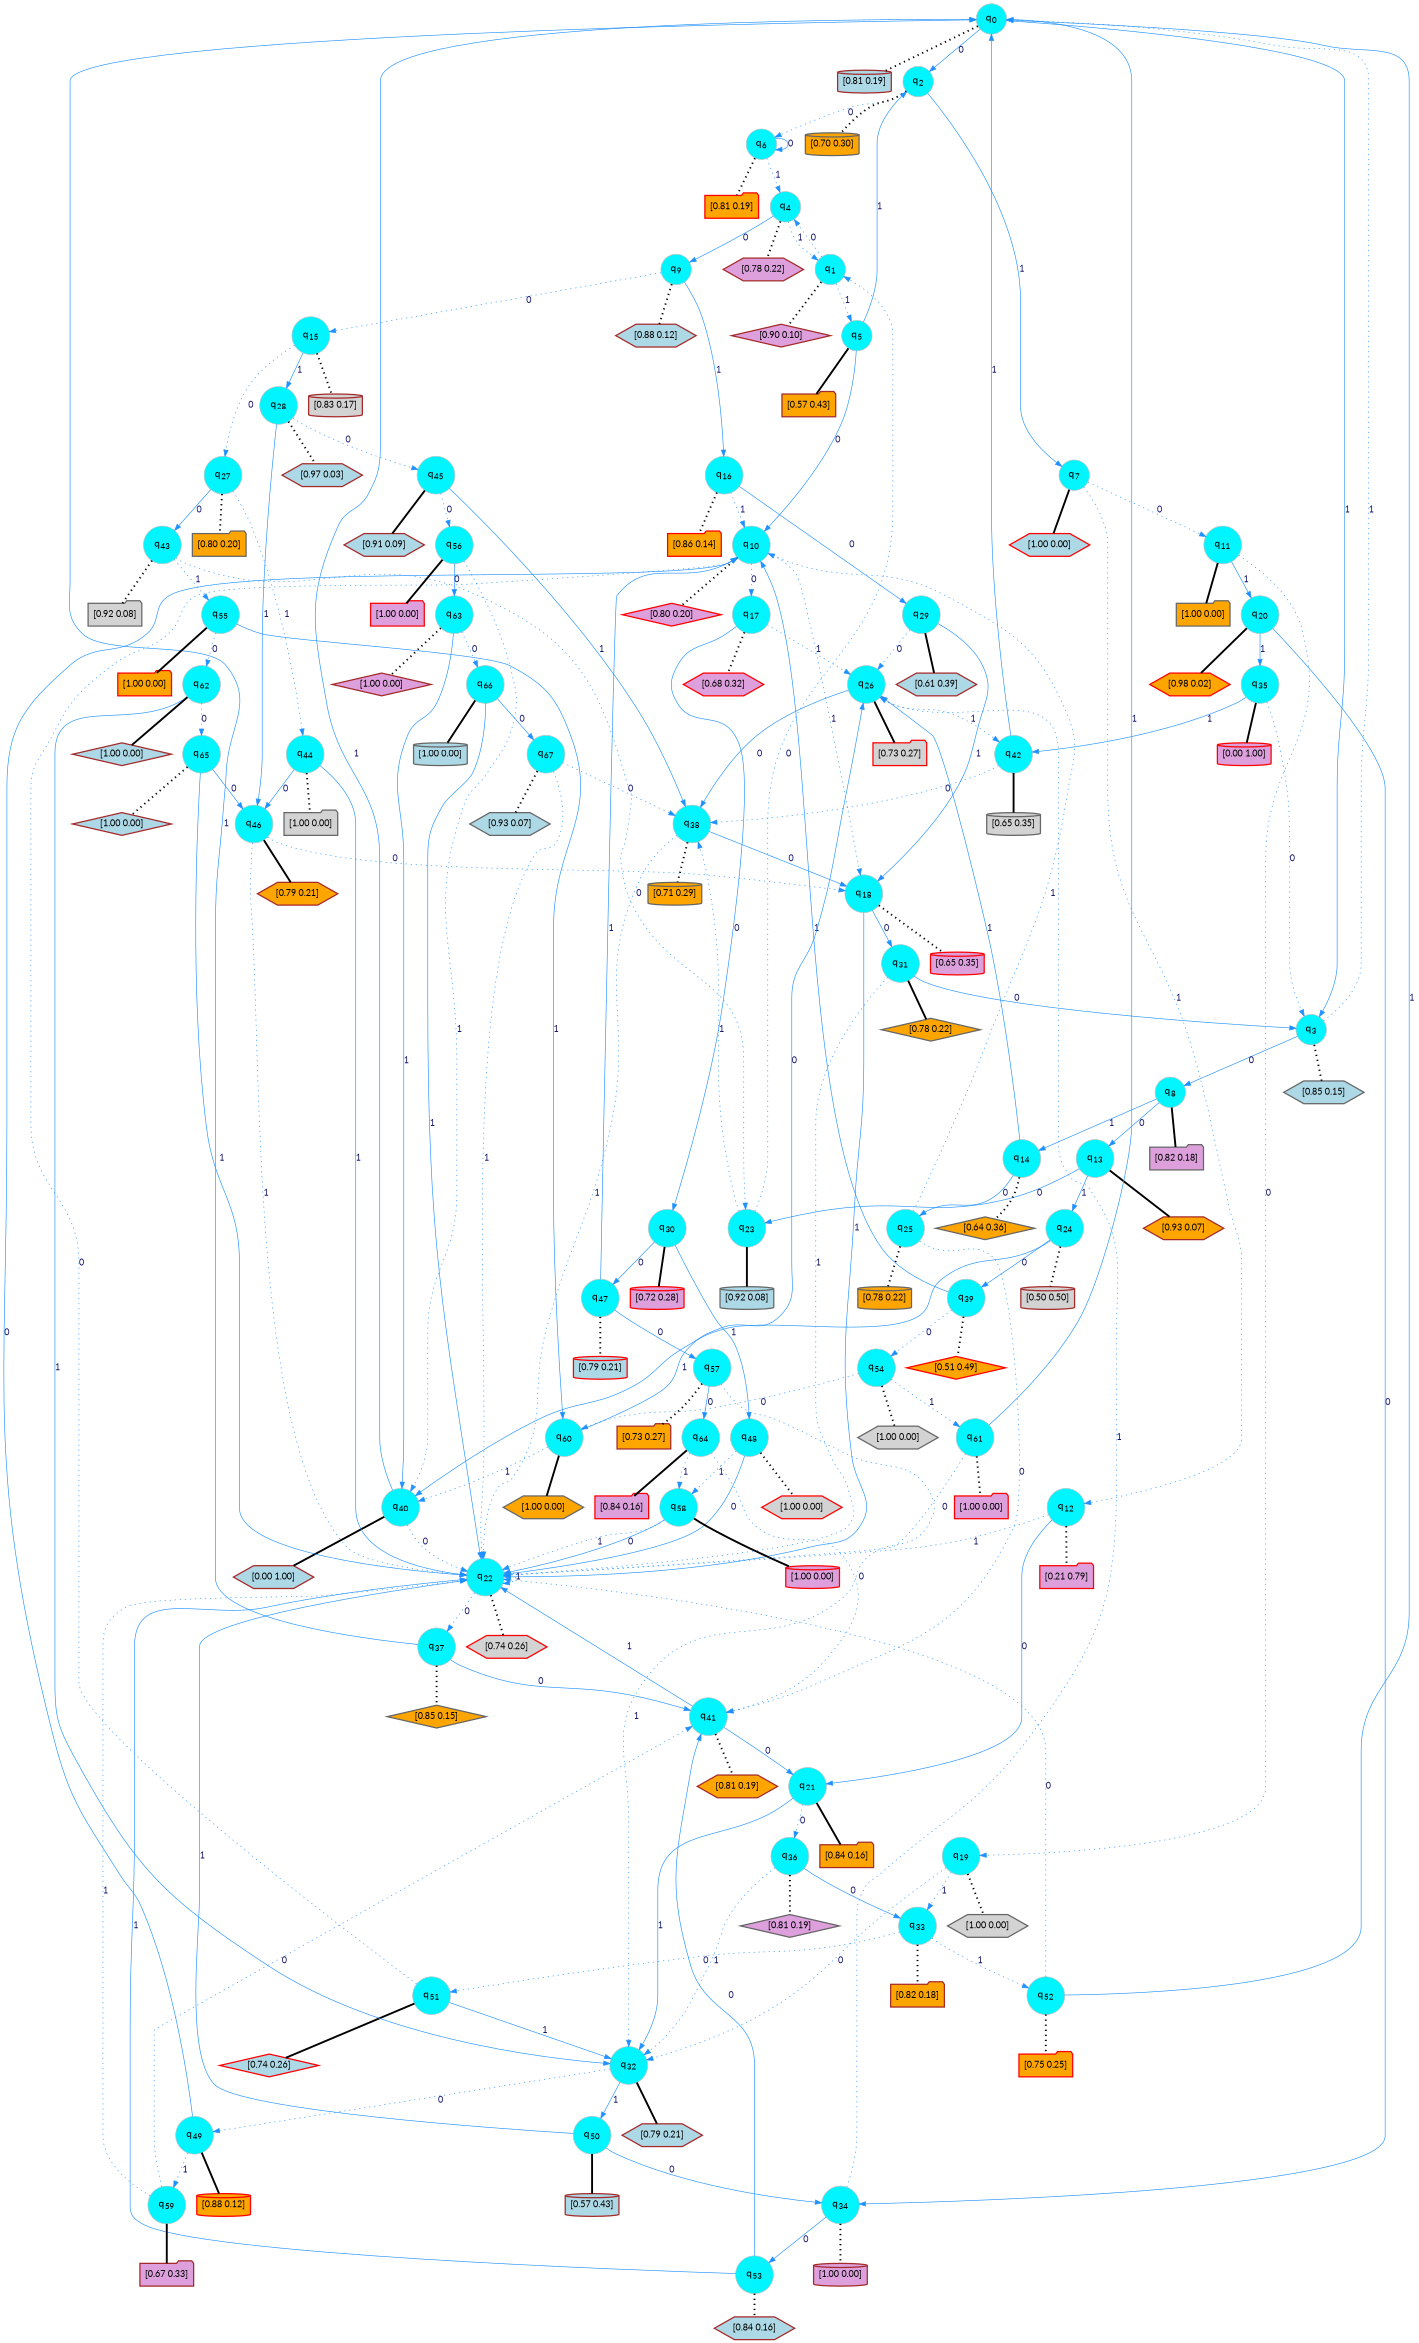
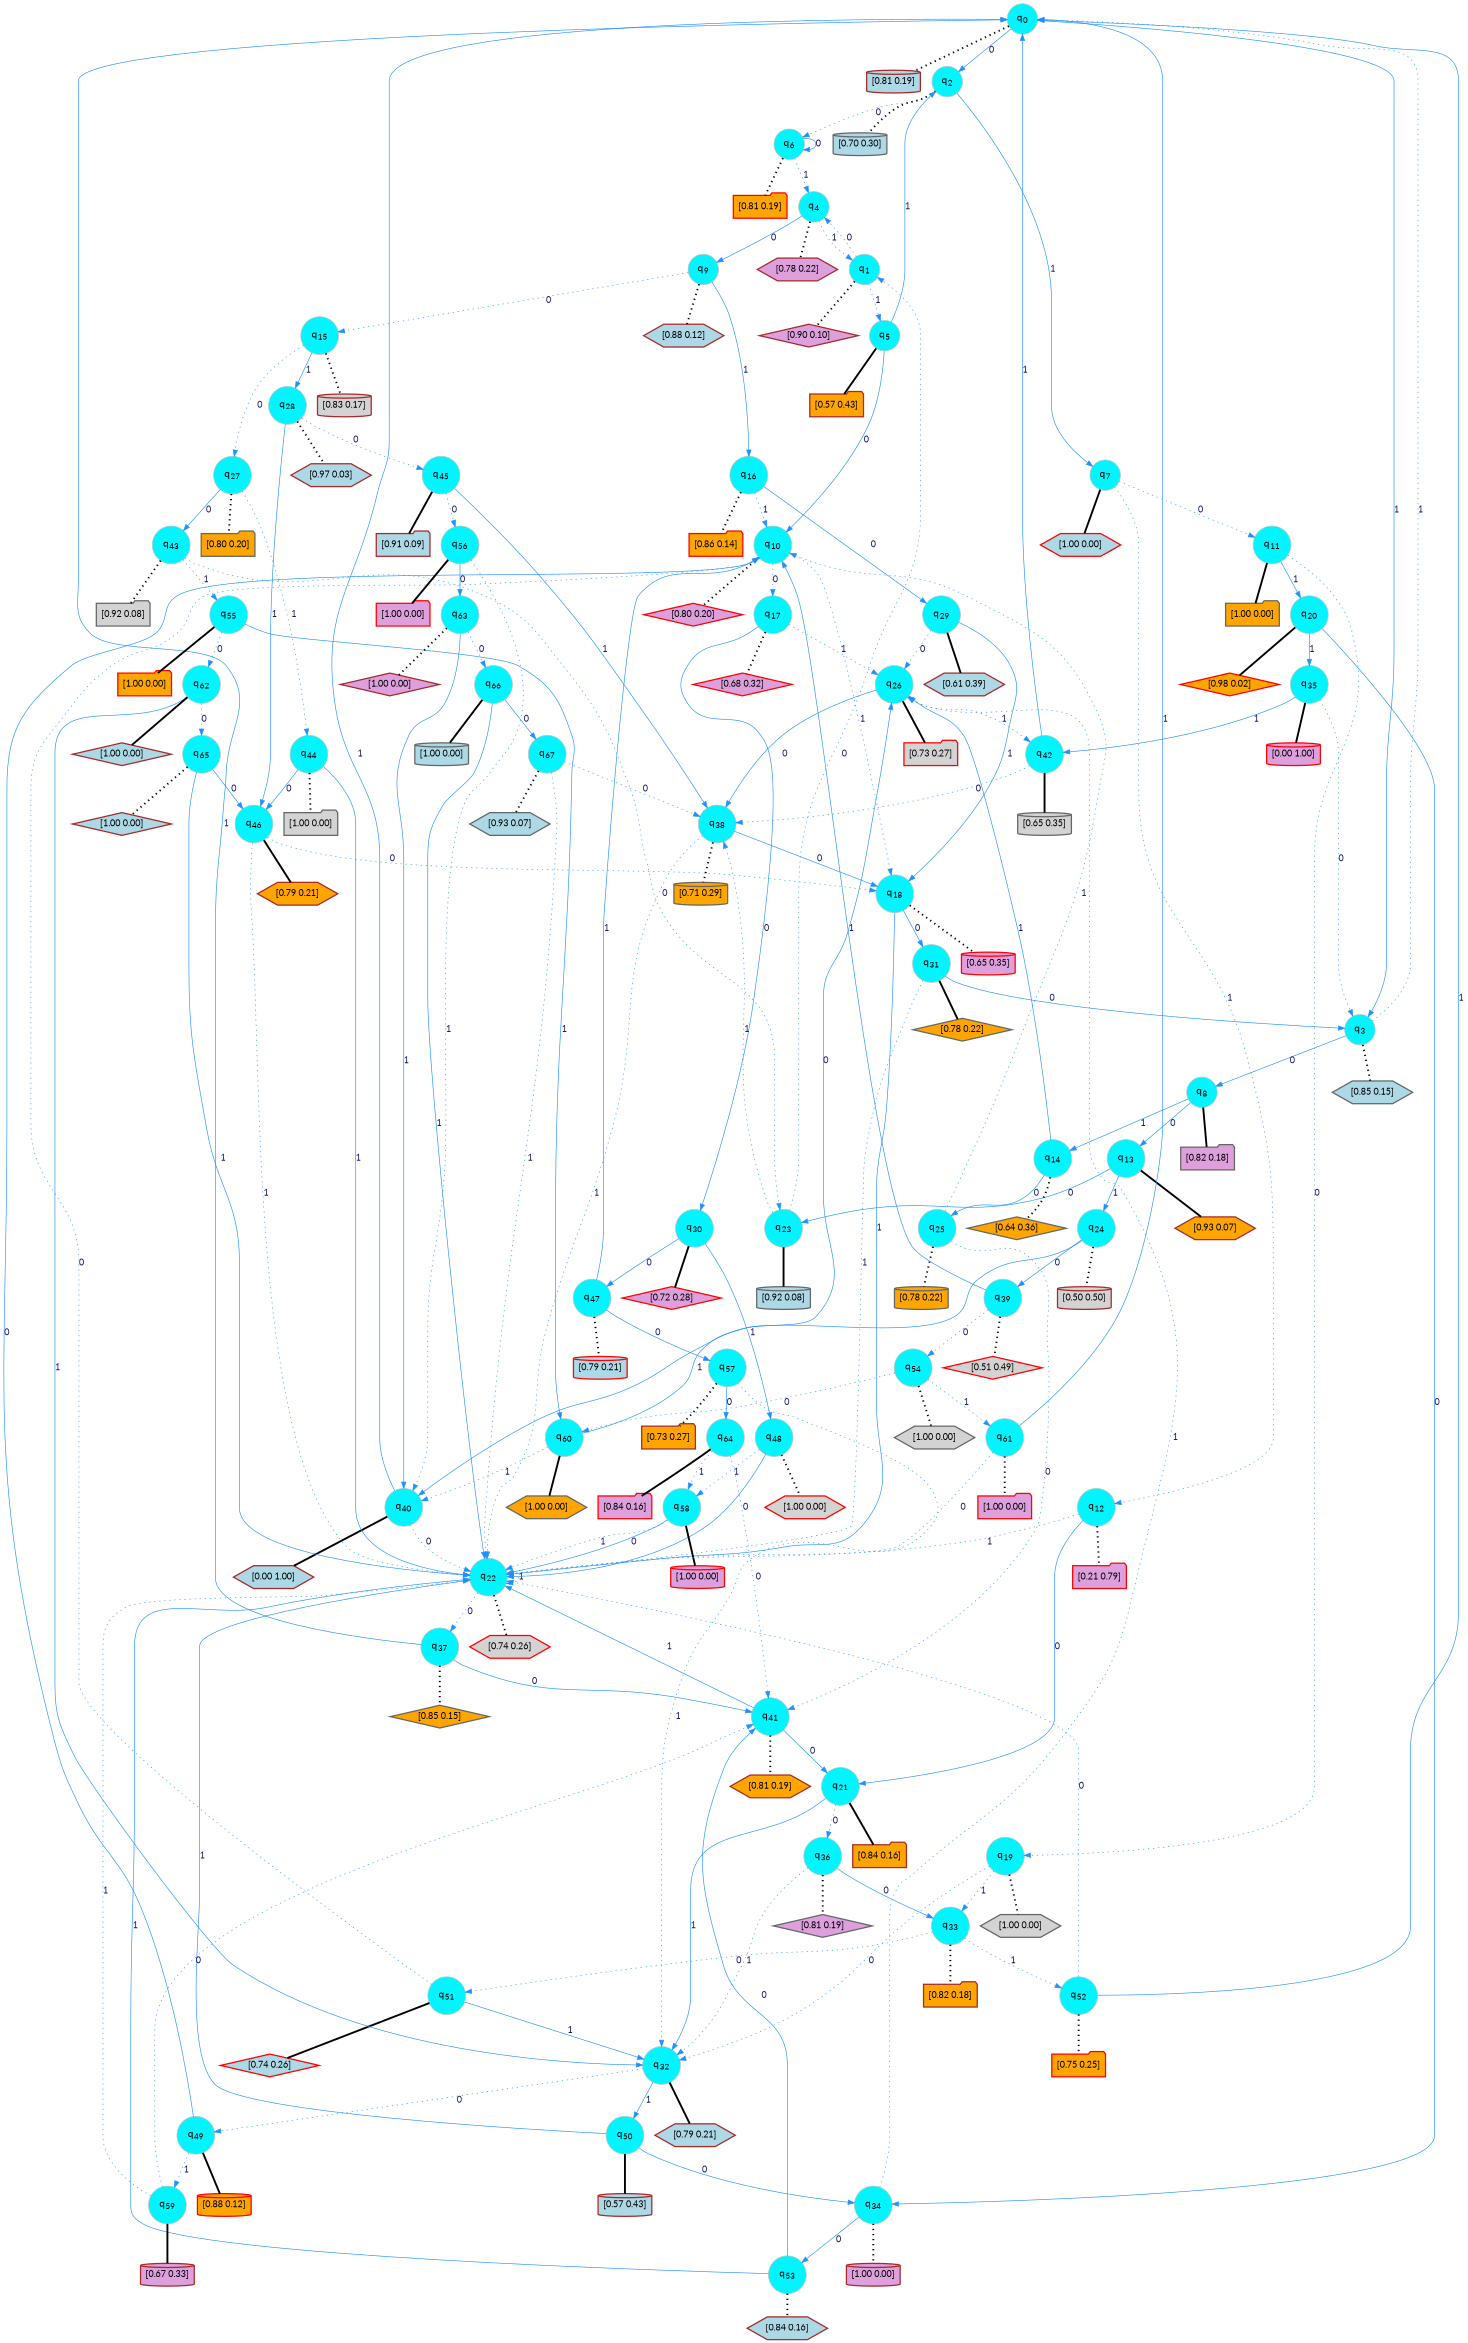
(832, 144) -> (860, 144)
(384, 545) -> (403, 545)
(724, 684) -> (742, 684)
(1190, 684) -> (1230, 684)
(657, 1298) -> (672, 1298)
(956, 1368) -> (993, 1368)
(167, 2275) -> (167, 2275)
